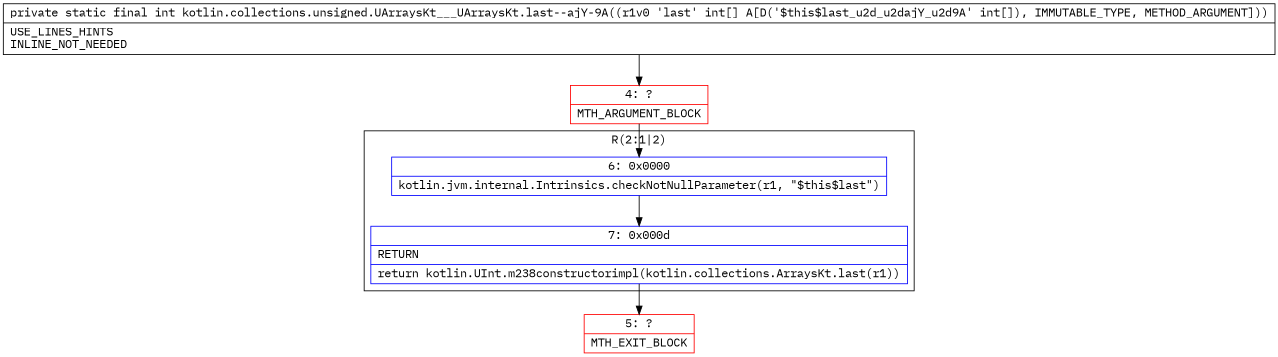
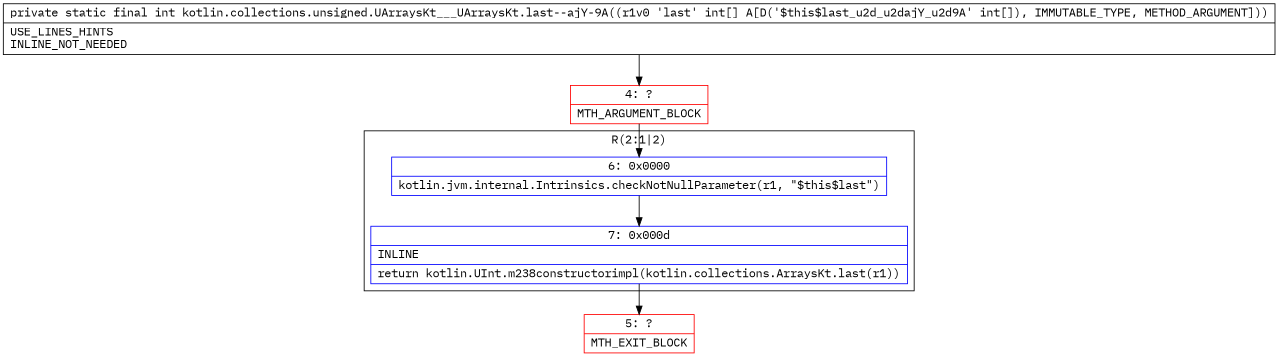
(398, 255) -> (398, 255)
